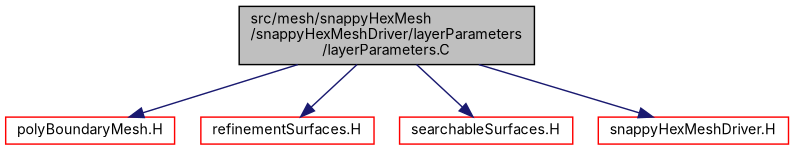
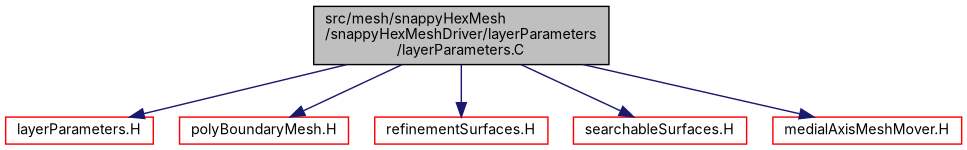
none -> (79, 131)
(693, 131) -> (867, 131)
